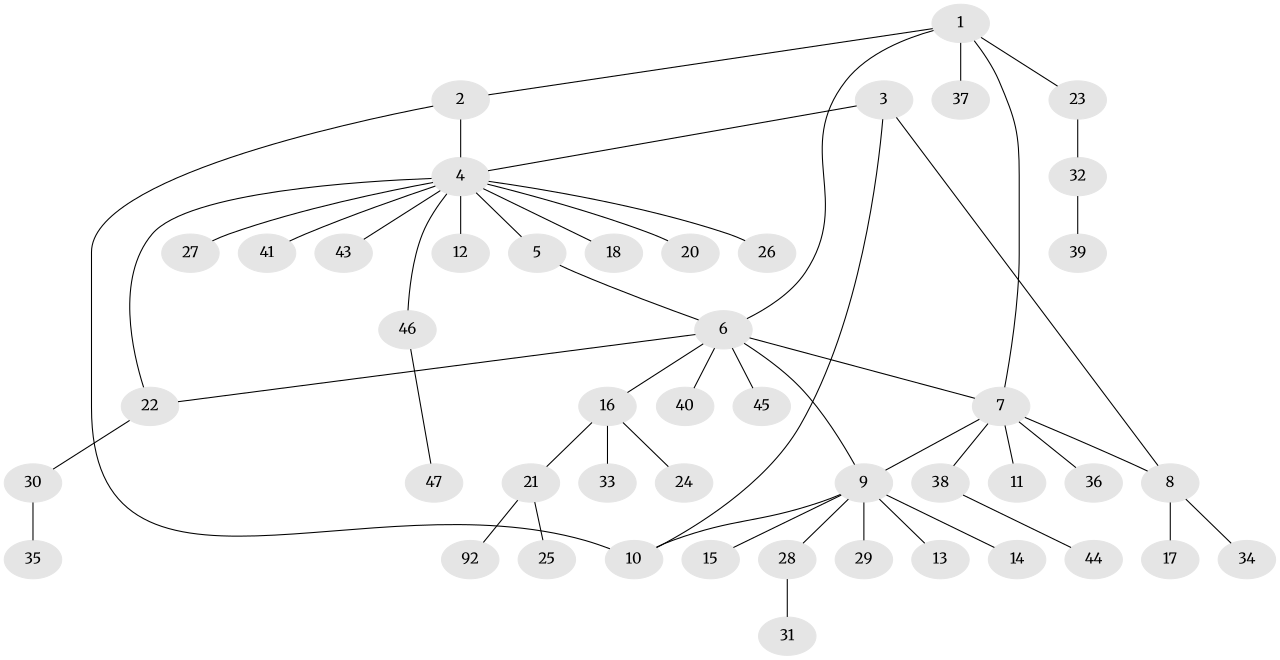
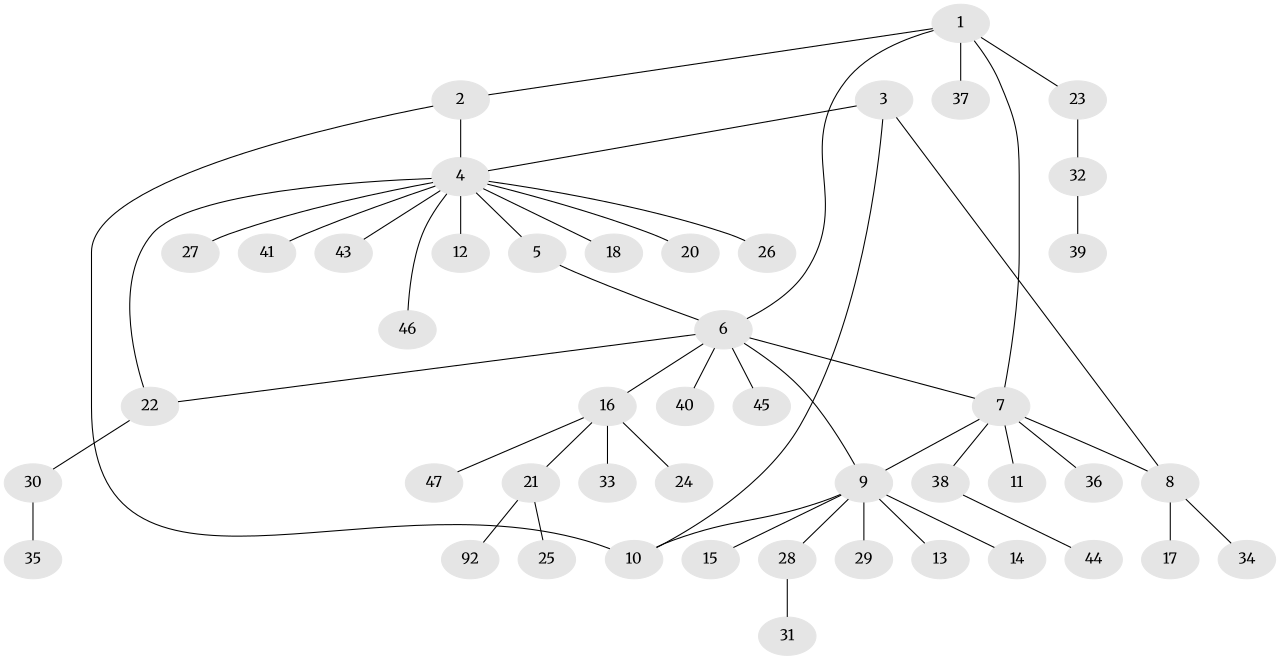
(421, 406) -> (521, 445)
